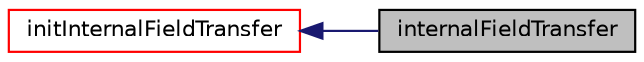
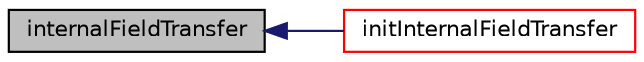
(351, 31) -> (316, 31)
